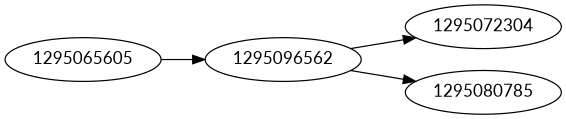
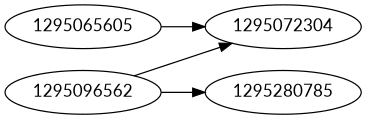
(177, 60) -> (177, 27)
(483, 92) -> (283, 92)
